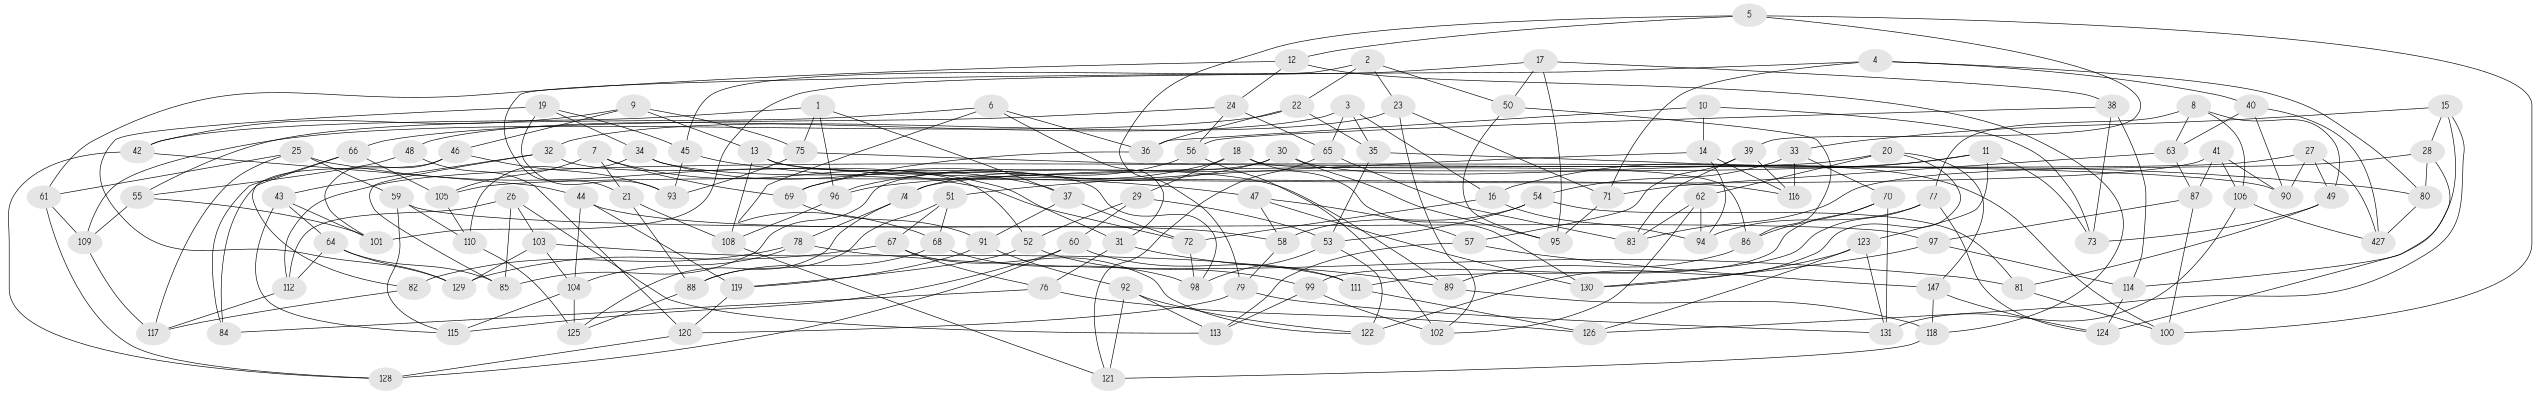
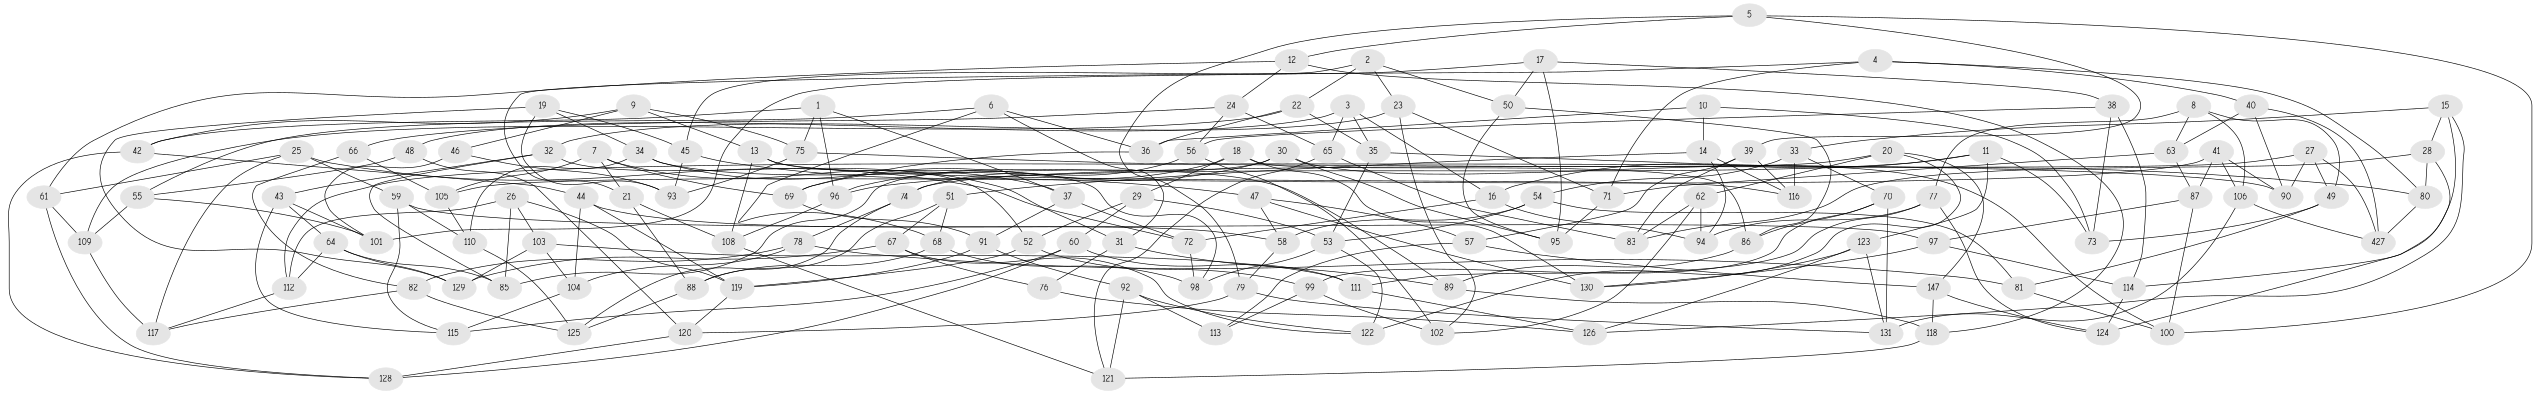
(574, 310) -> (488, 315)
(846, 324) -> (624, 244)
(224, 334) -> none
